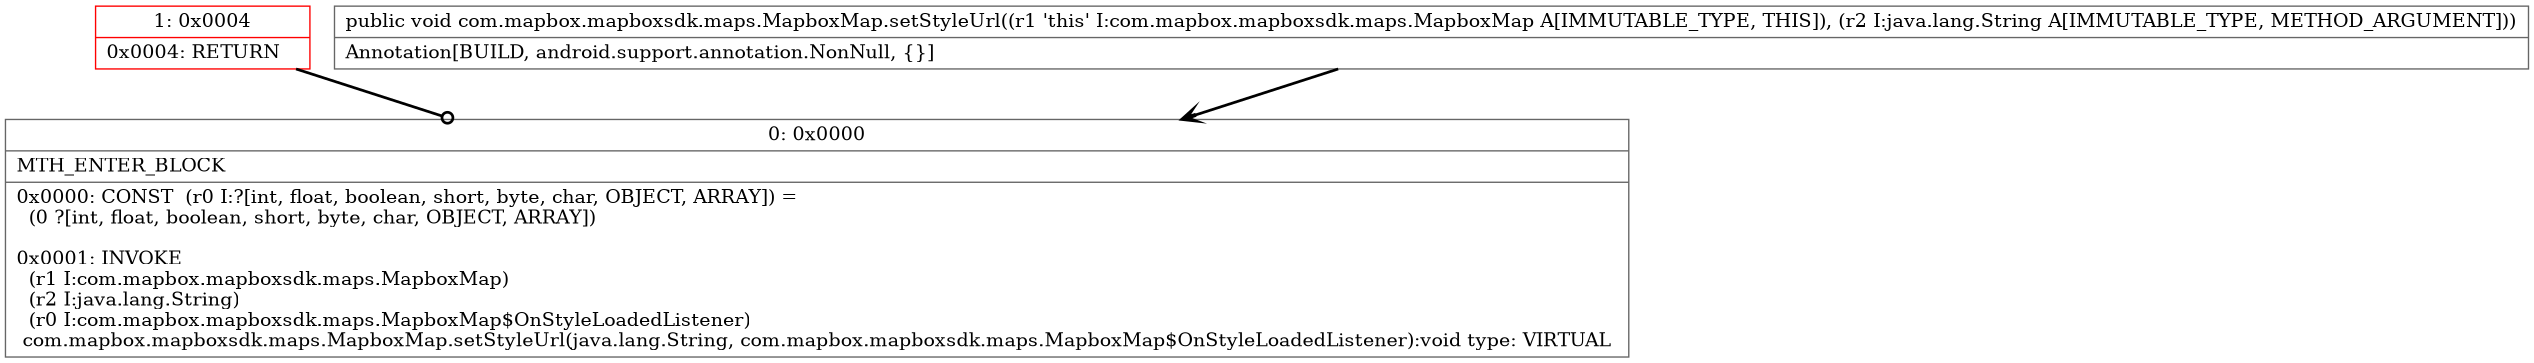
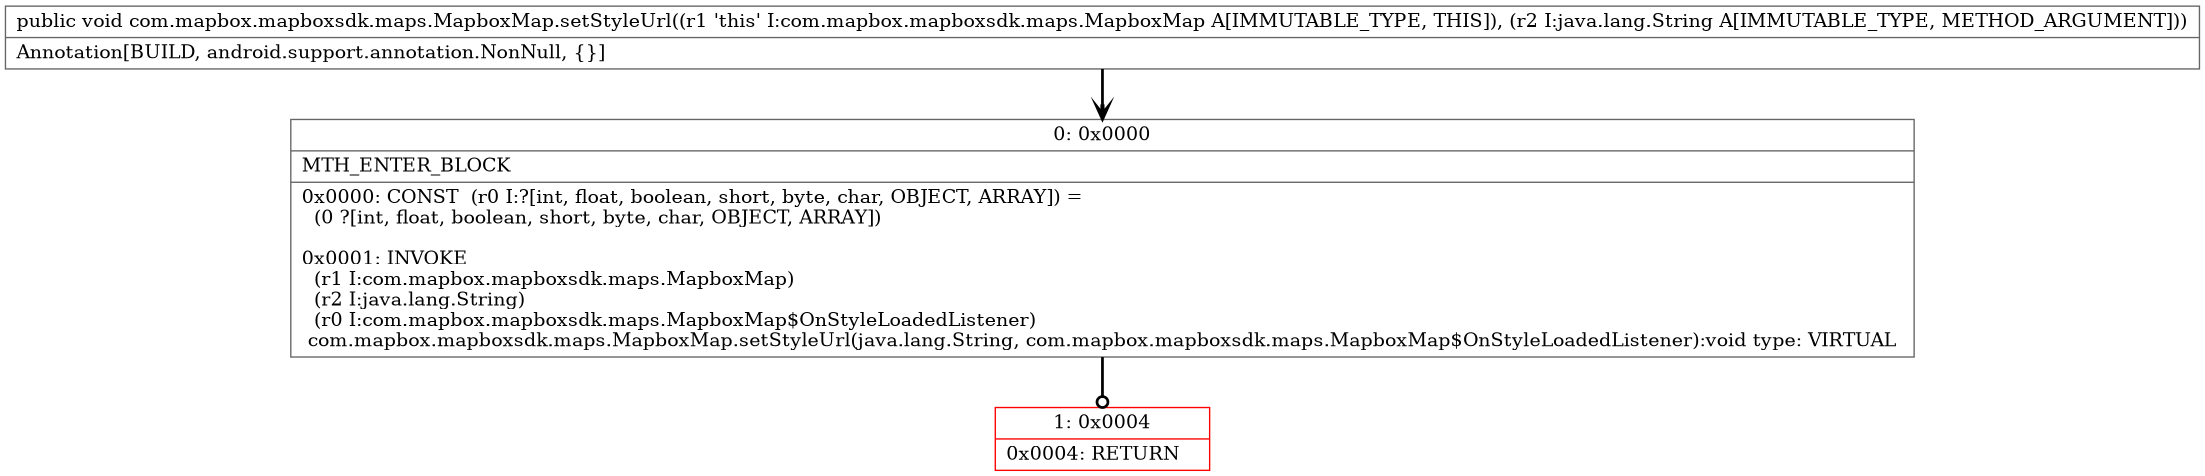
(369, 92) -> (1102, 377)
